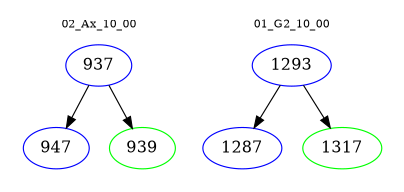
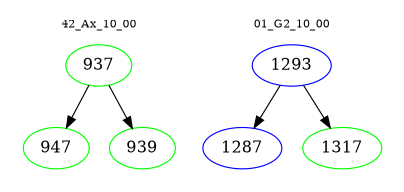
(99, 25) -> (99, 25)
(99, 65) -> (99, 65)
(56, 148) -> (56, 148)
